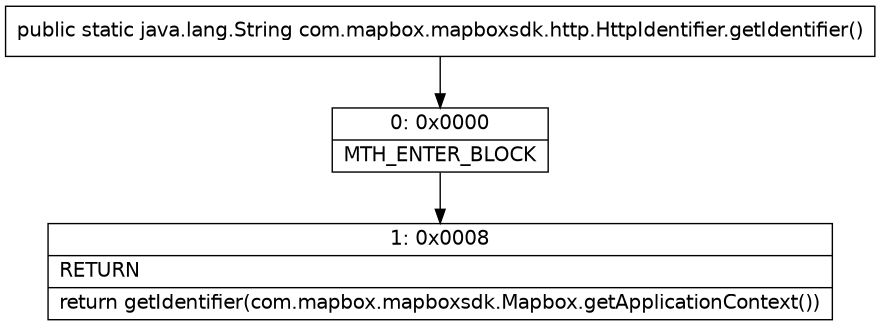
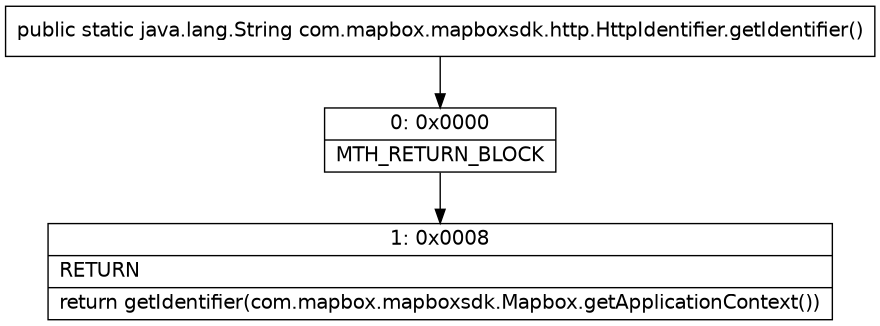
(440, 155) -> (440, 155)
